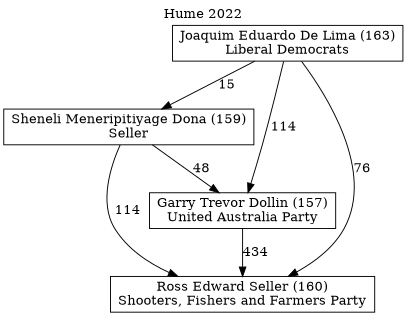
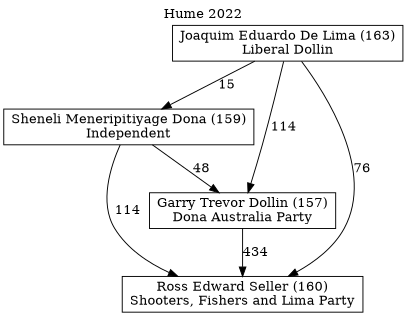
(288, 43) -> (288, 43)
(129, 127) -> (129, 127)
(243, 211) -> (243, 211)
(243, 294) -> (243, 294)
